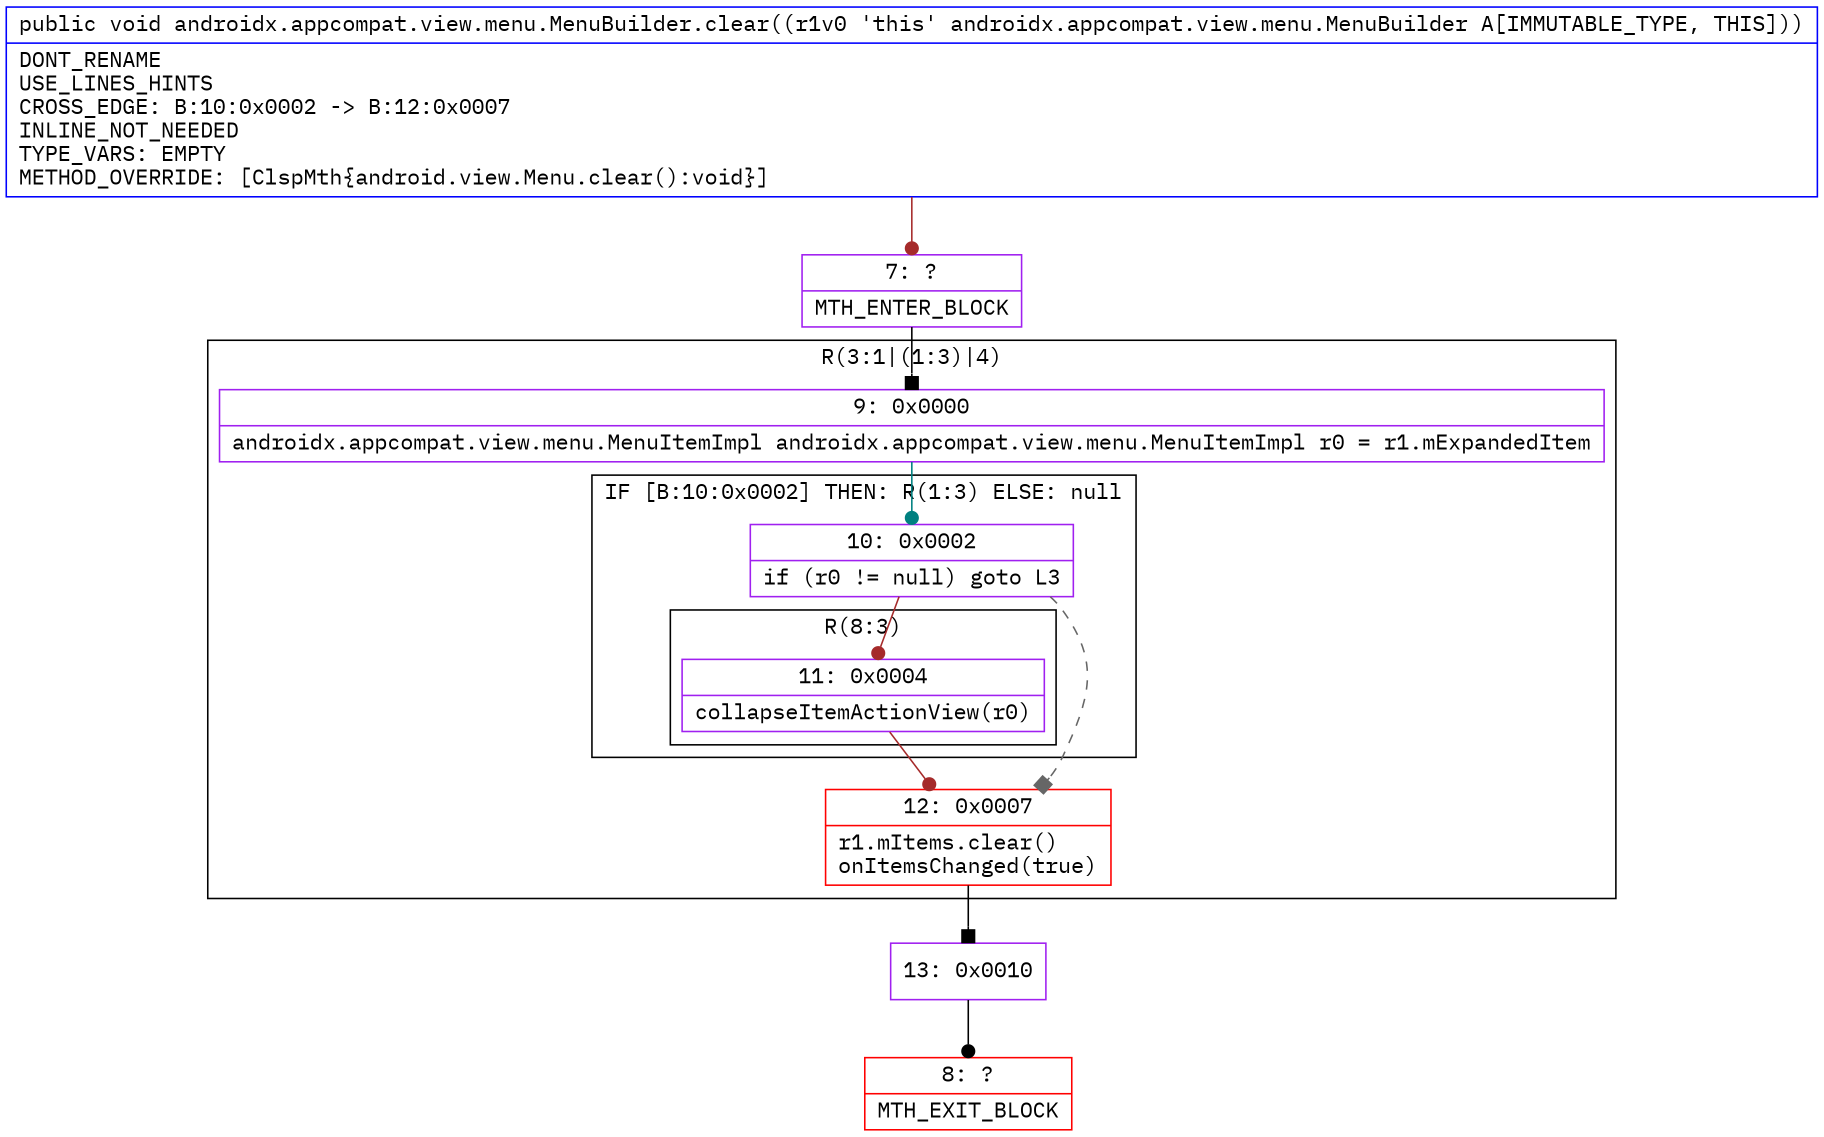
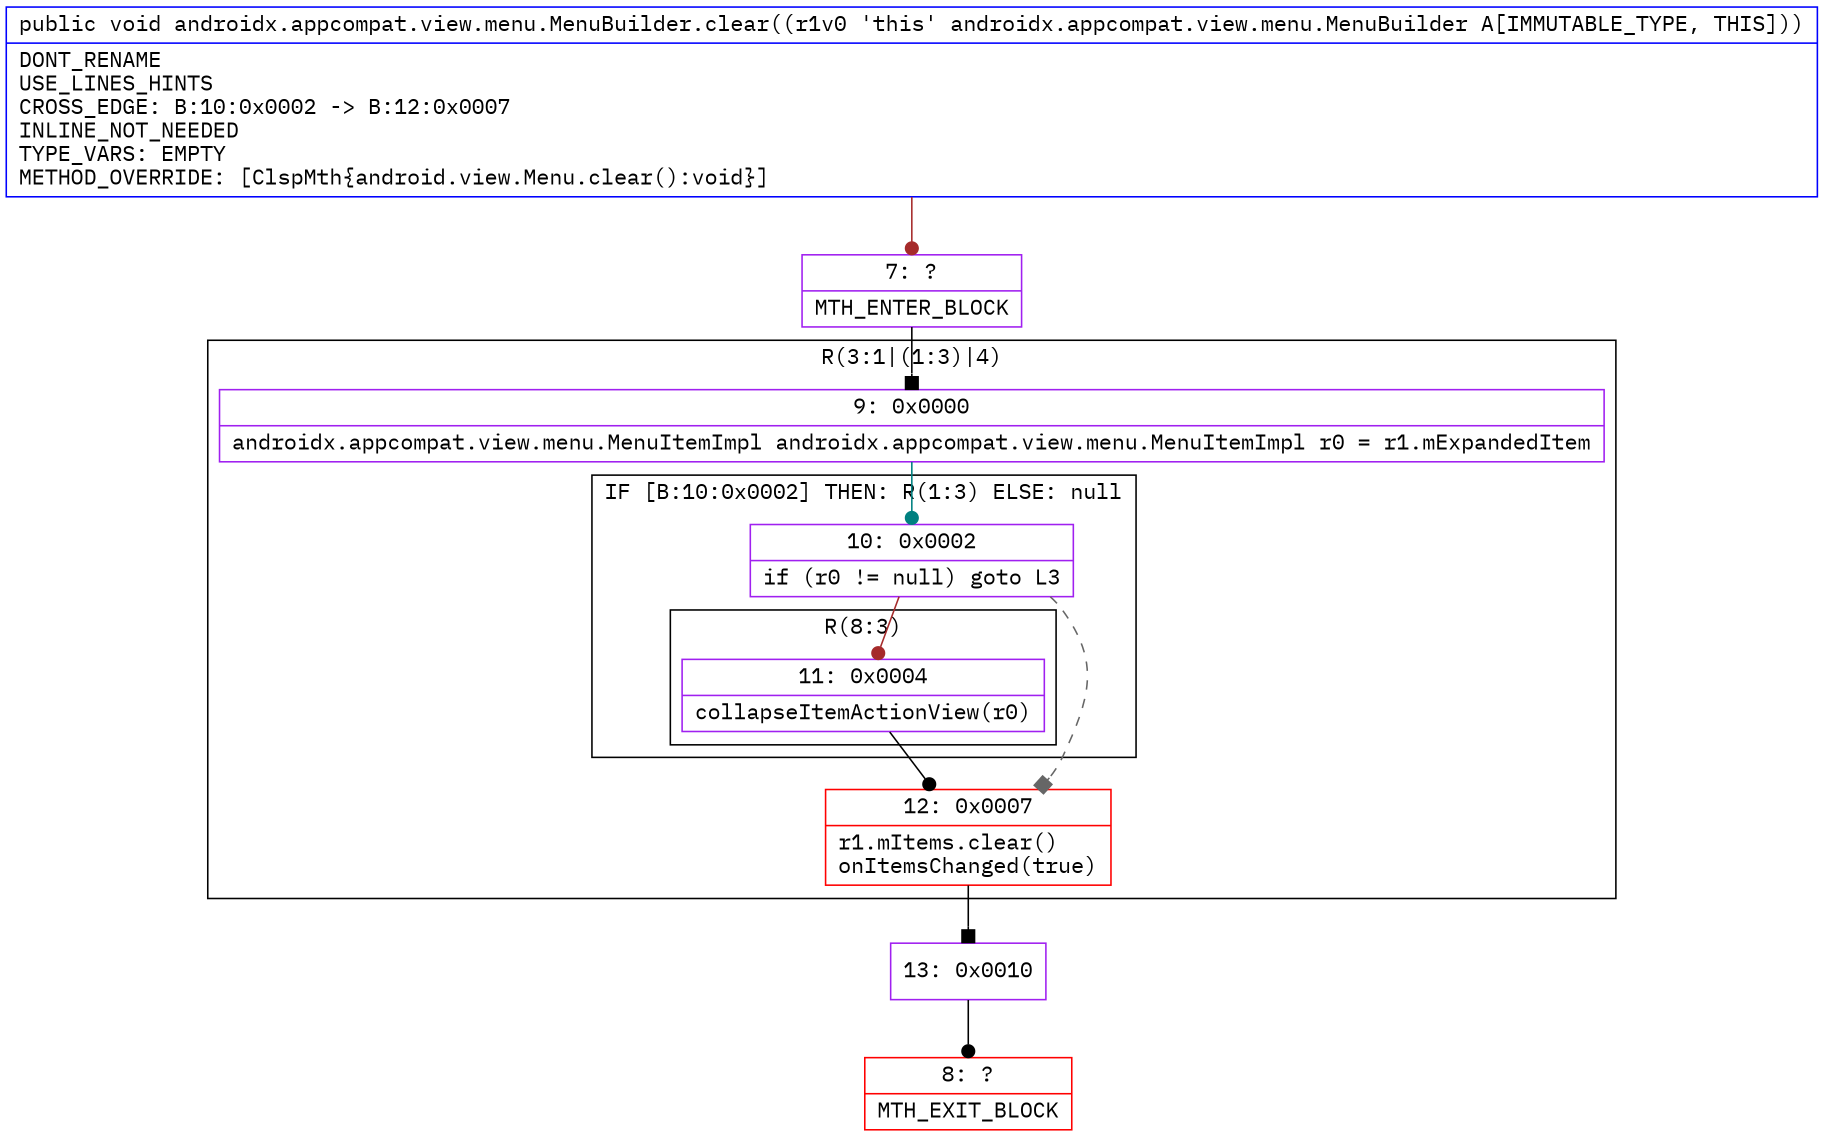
(916, 767) -> (916, 767)
